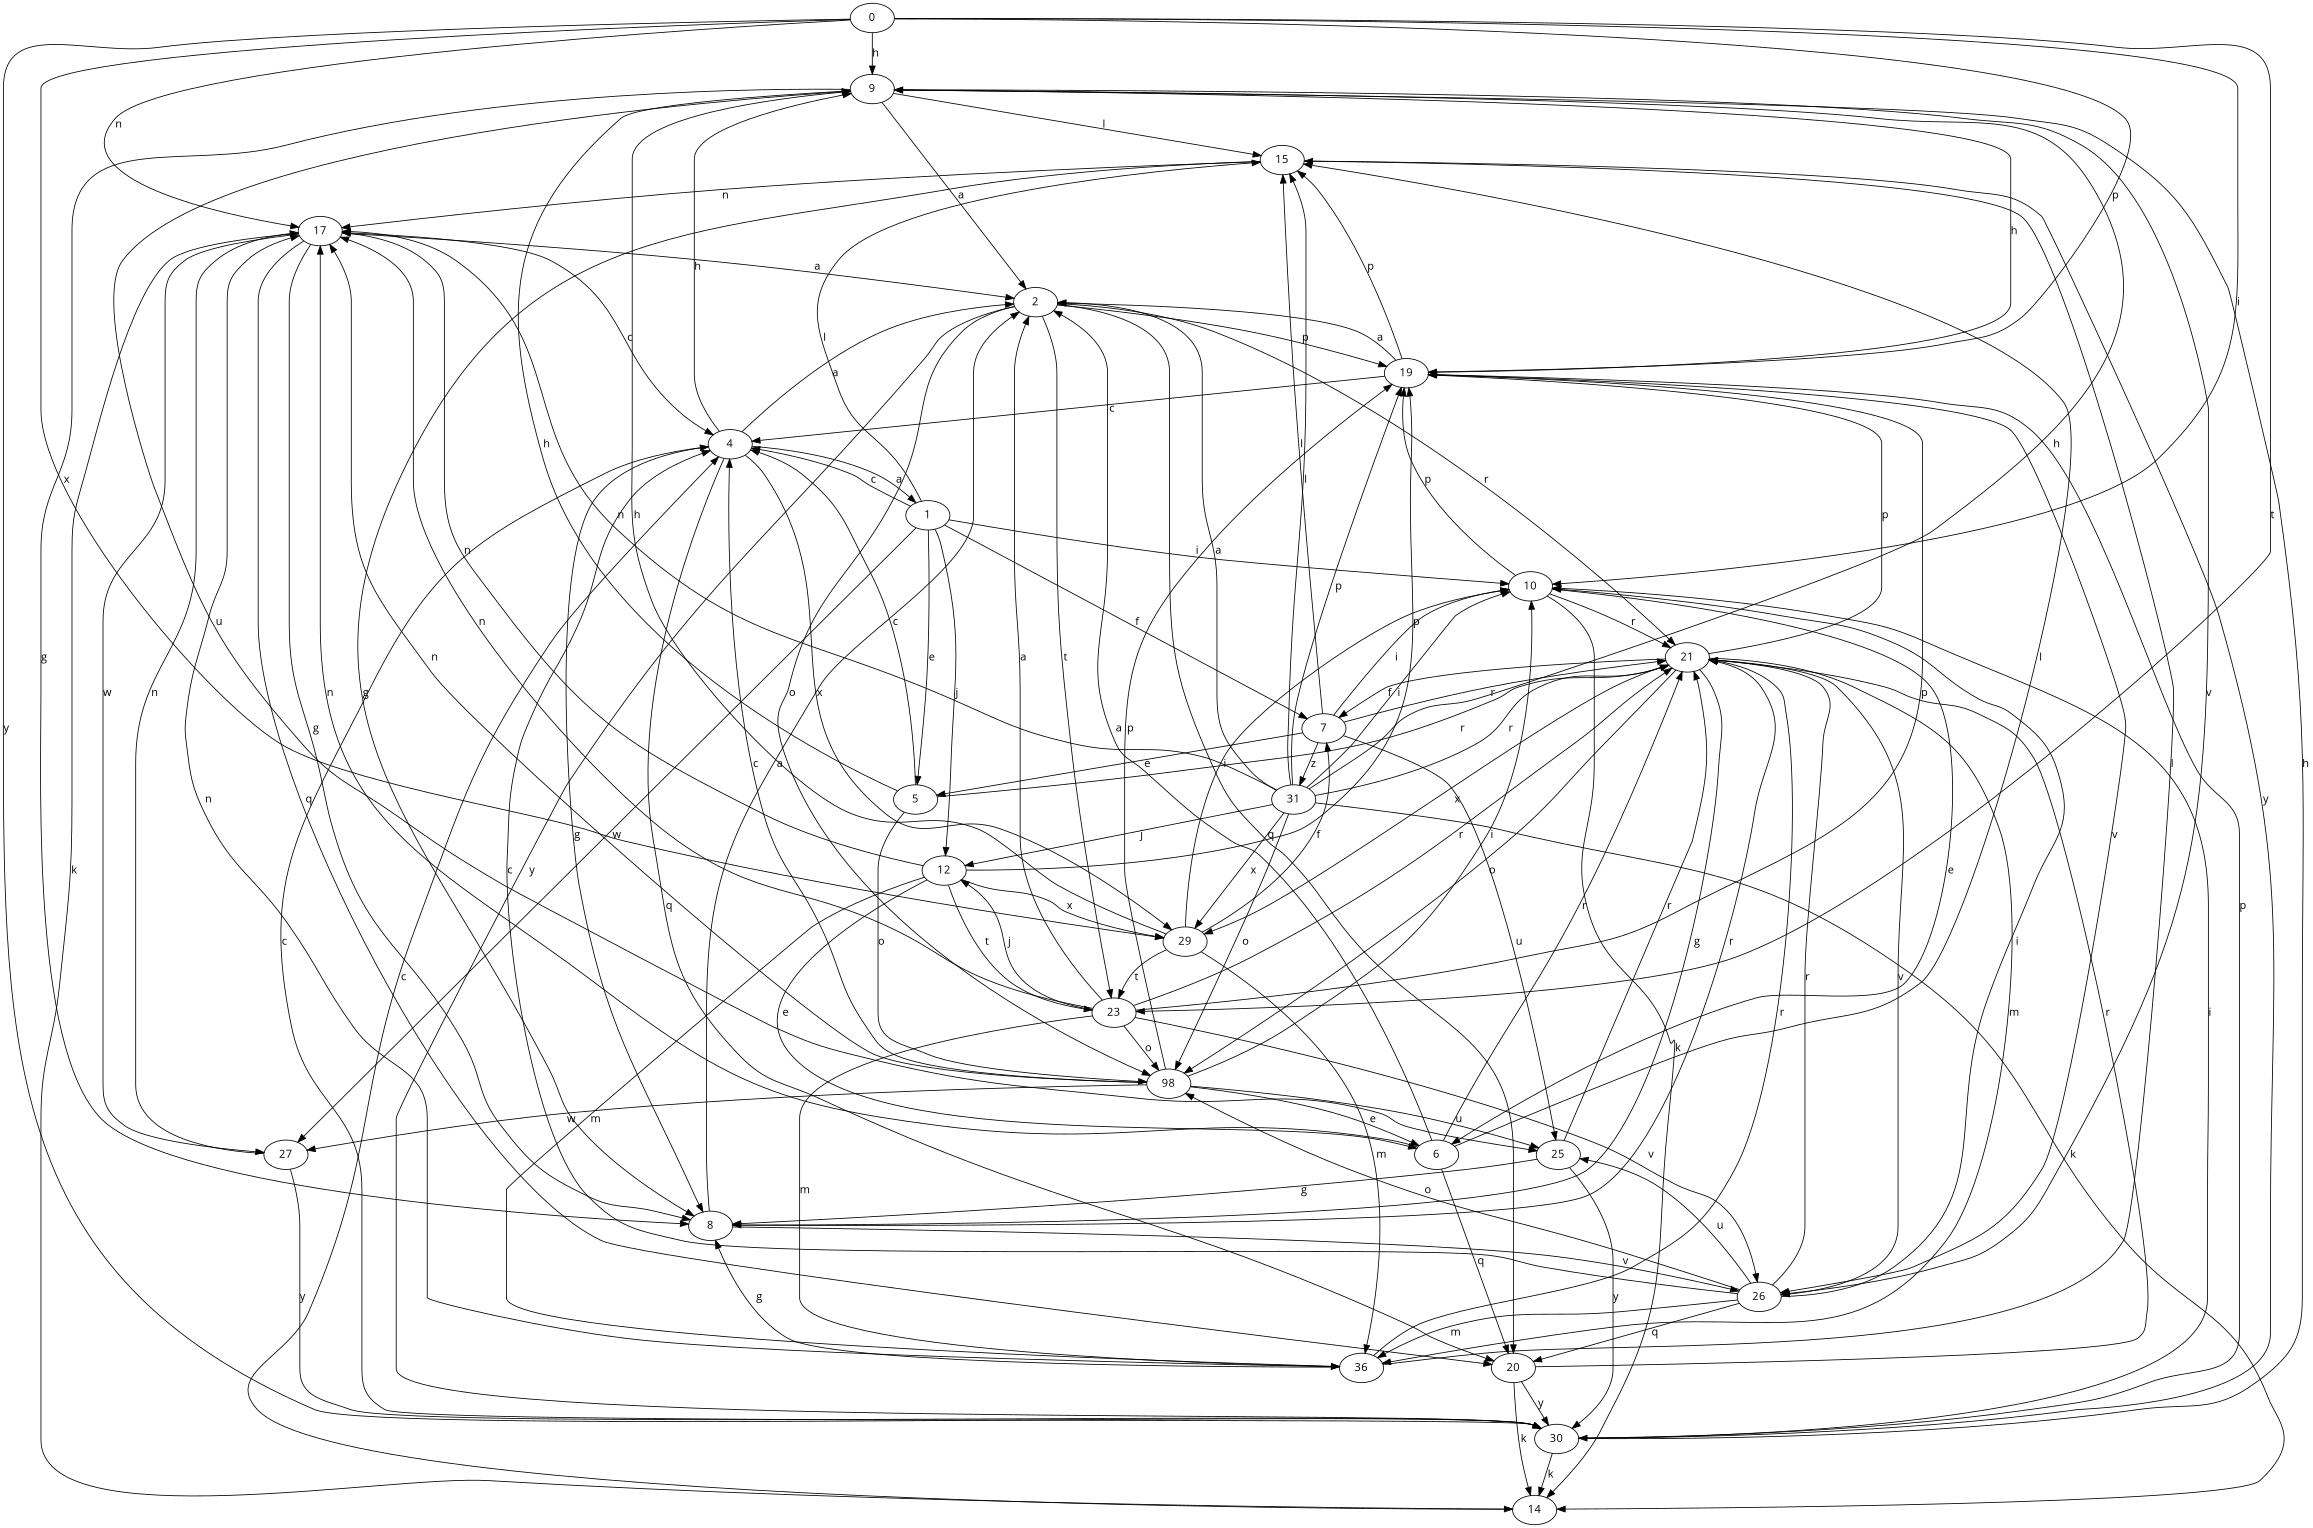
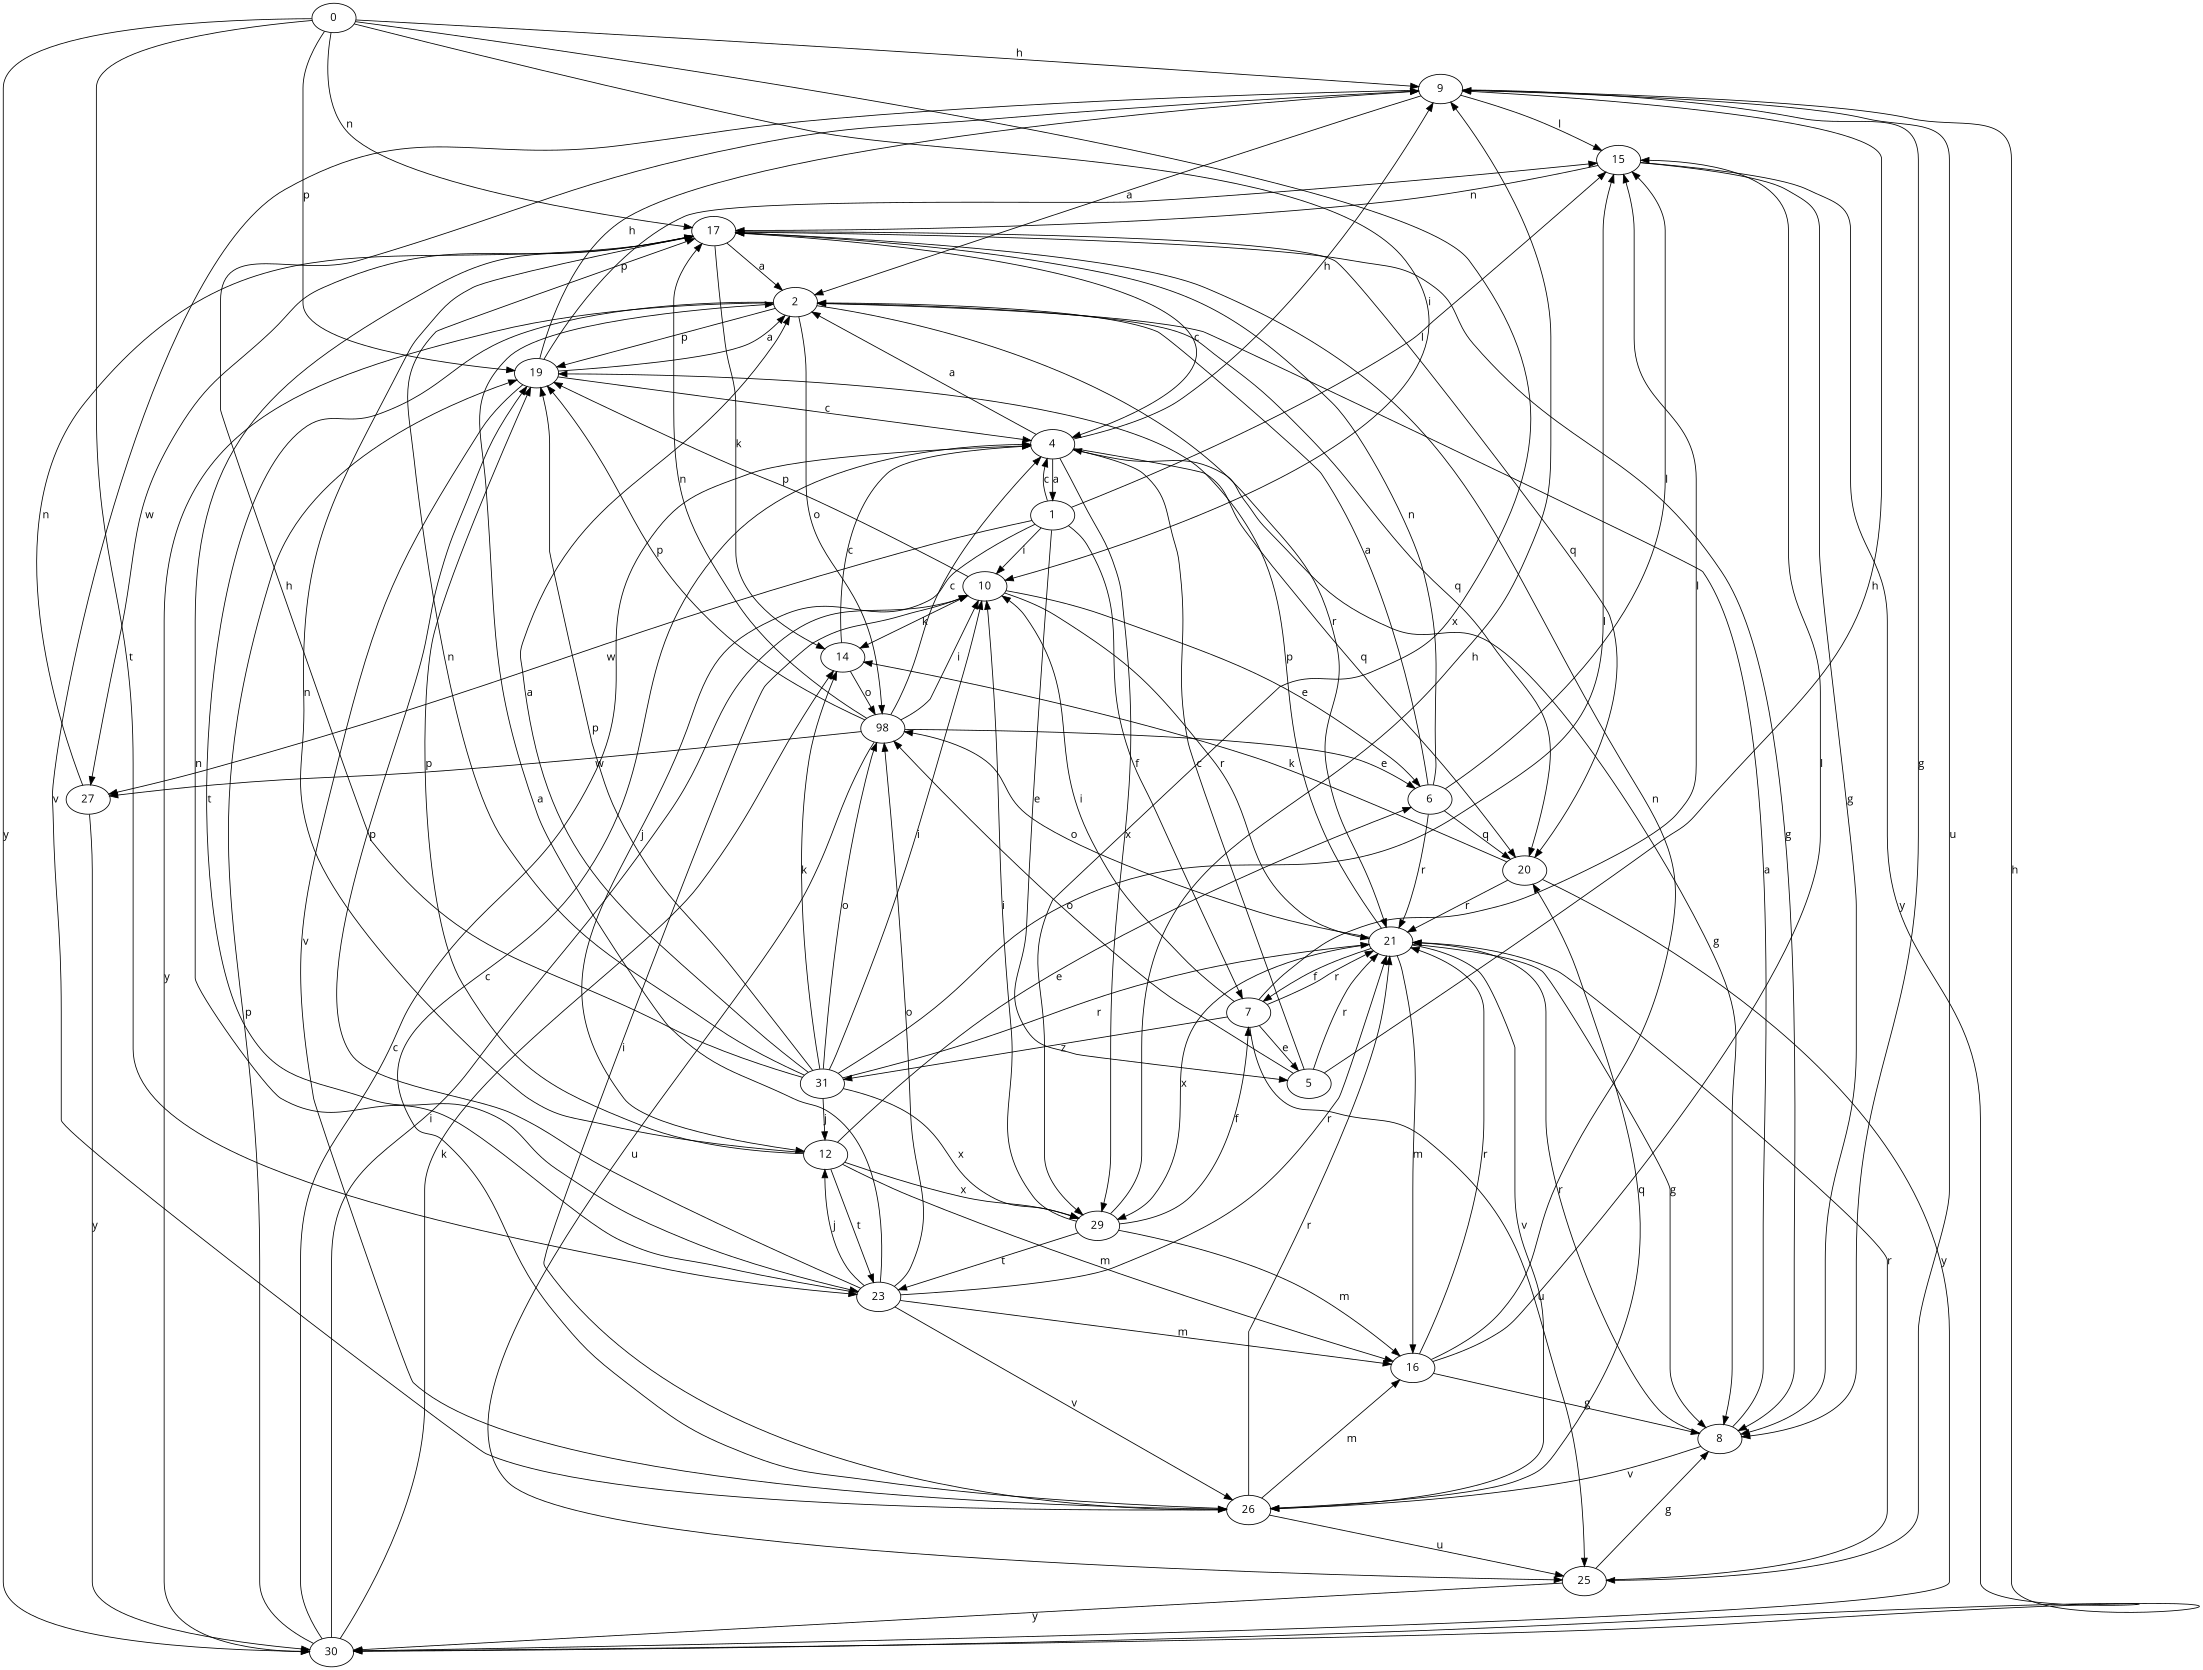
(1489, 1215) -> (861, 689)
(1361, 1368) -> (1413, 1368)
